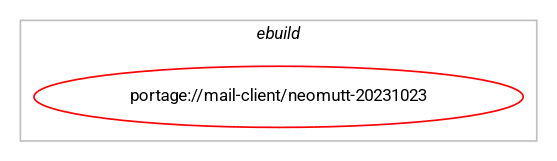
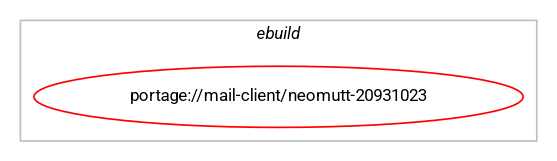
(279, 97) -> (279, 97)
